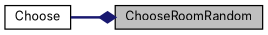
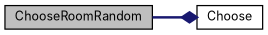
(85, 17) -> (167, 17)
